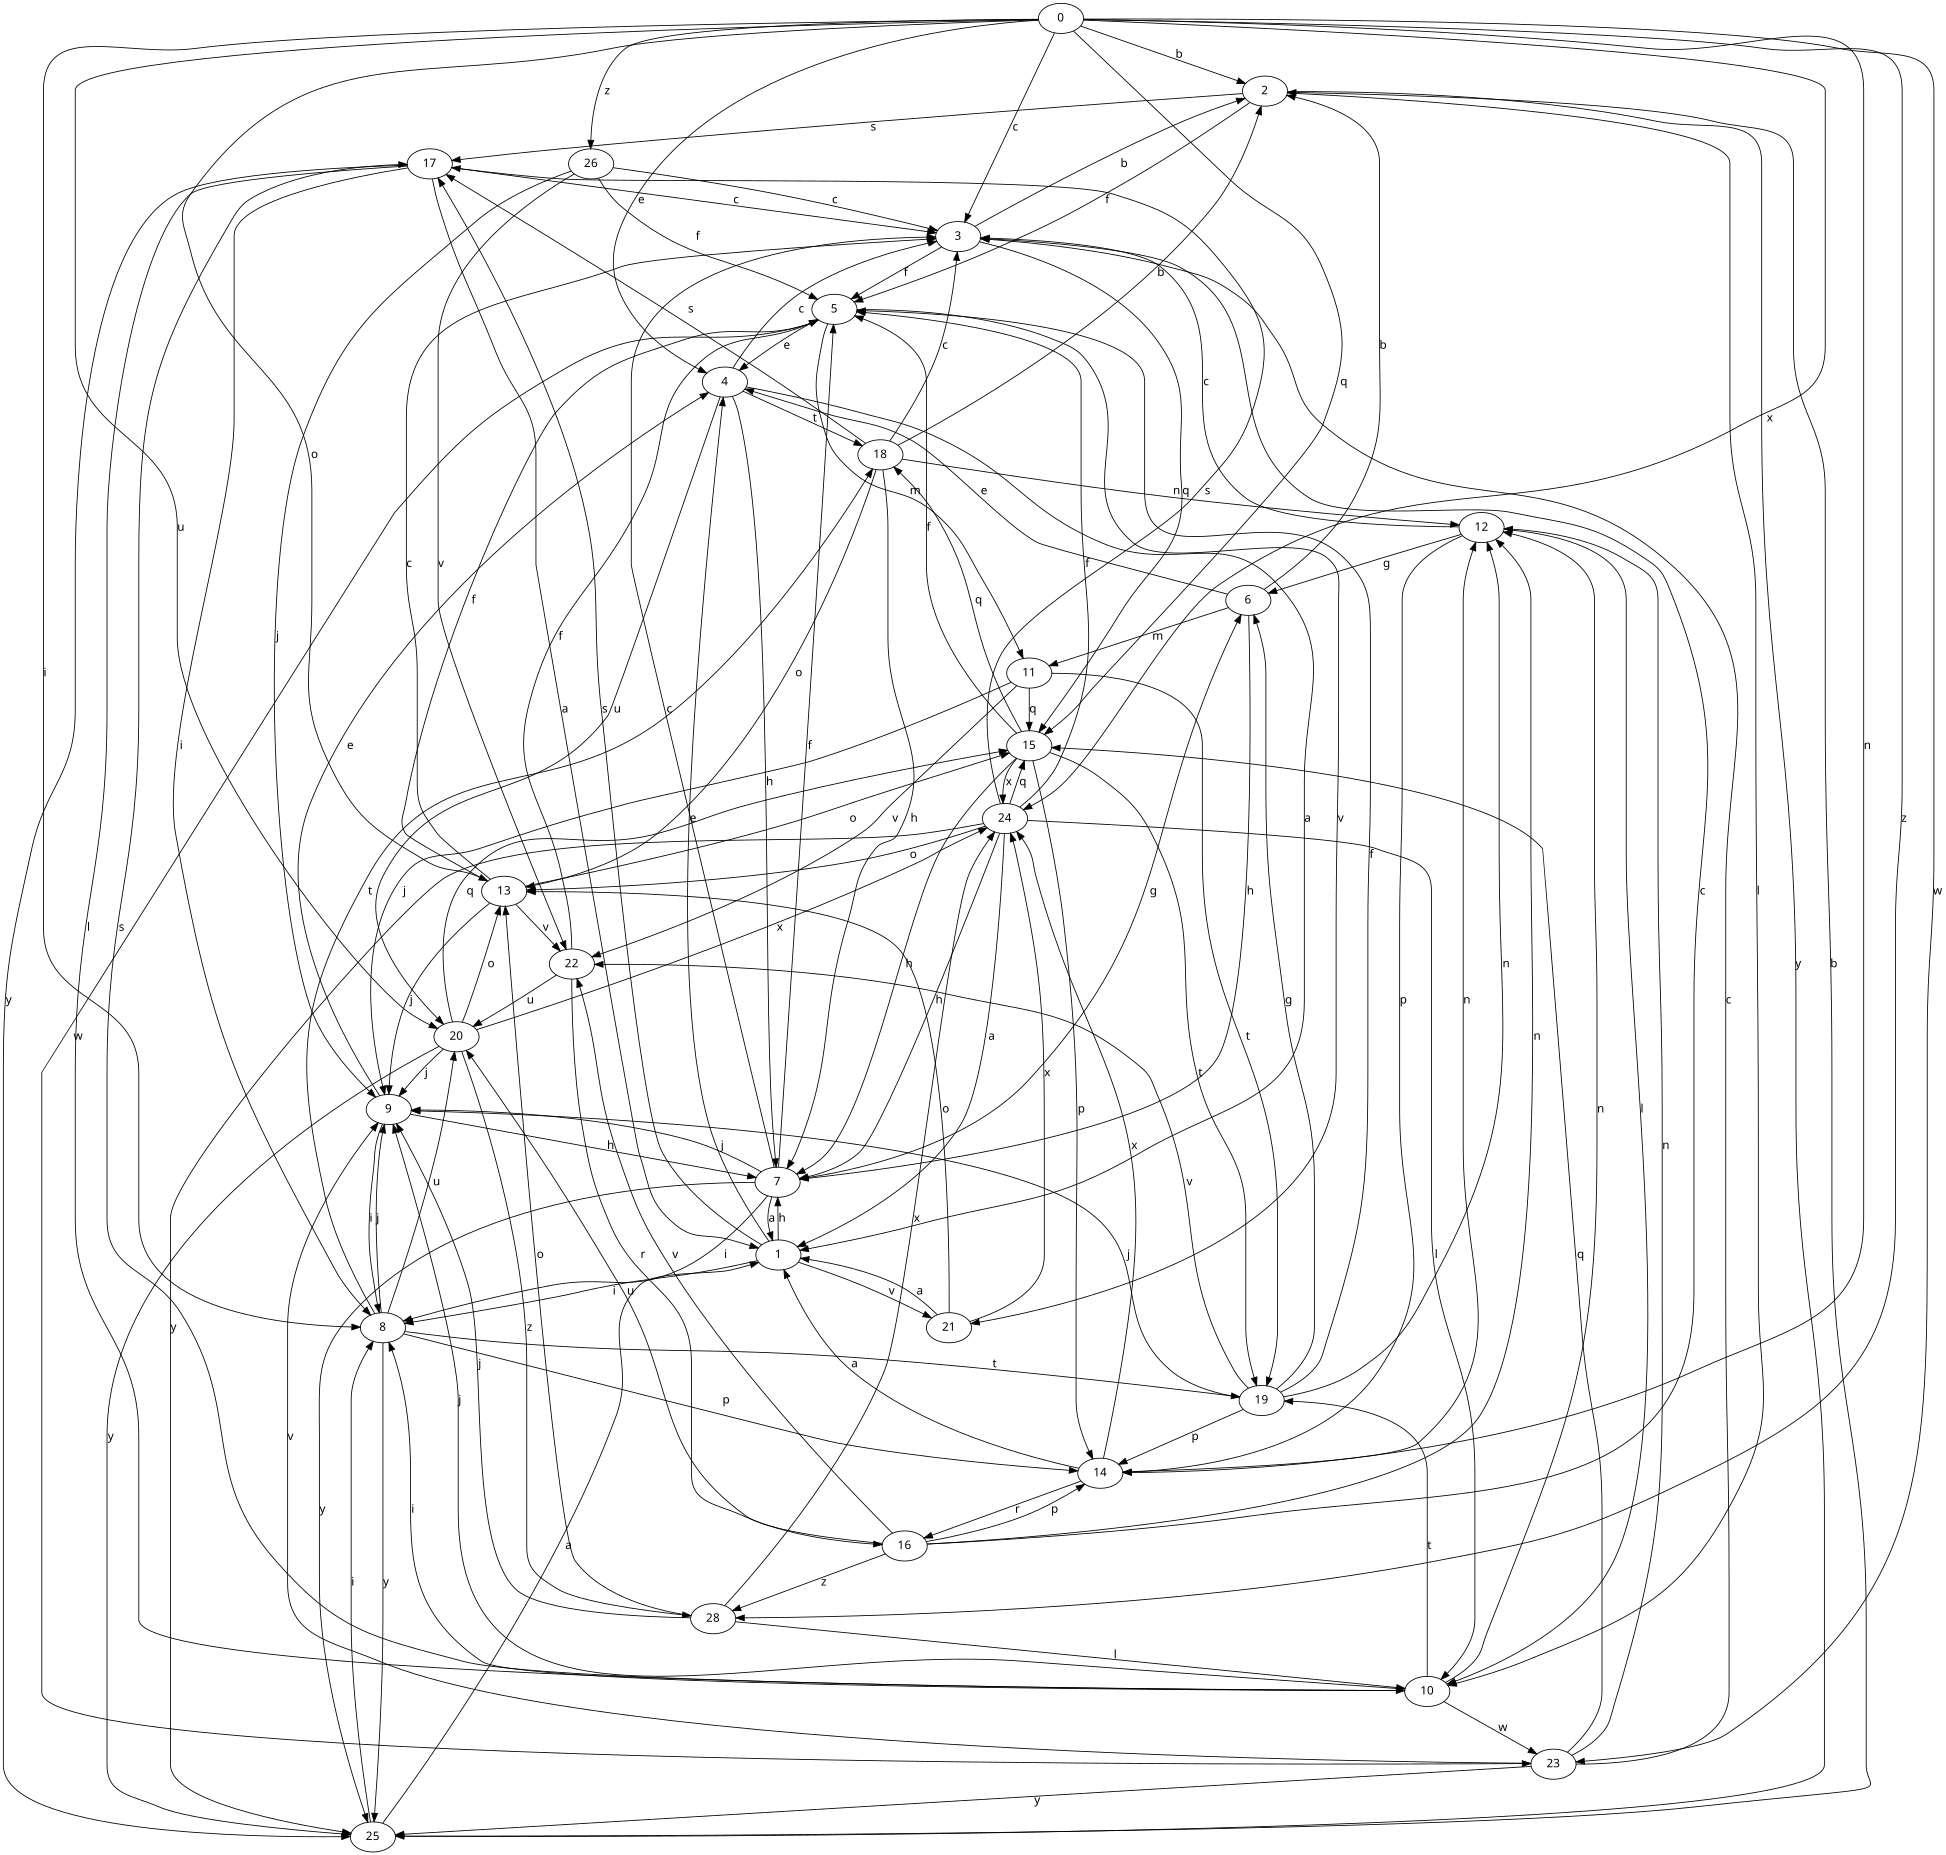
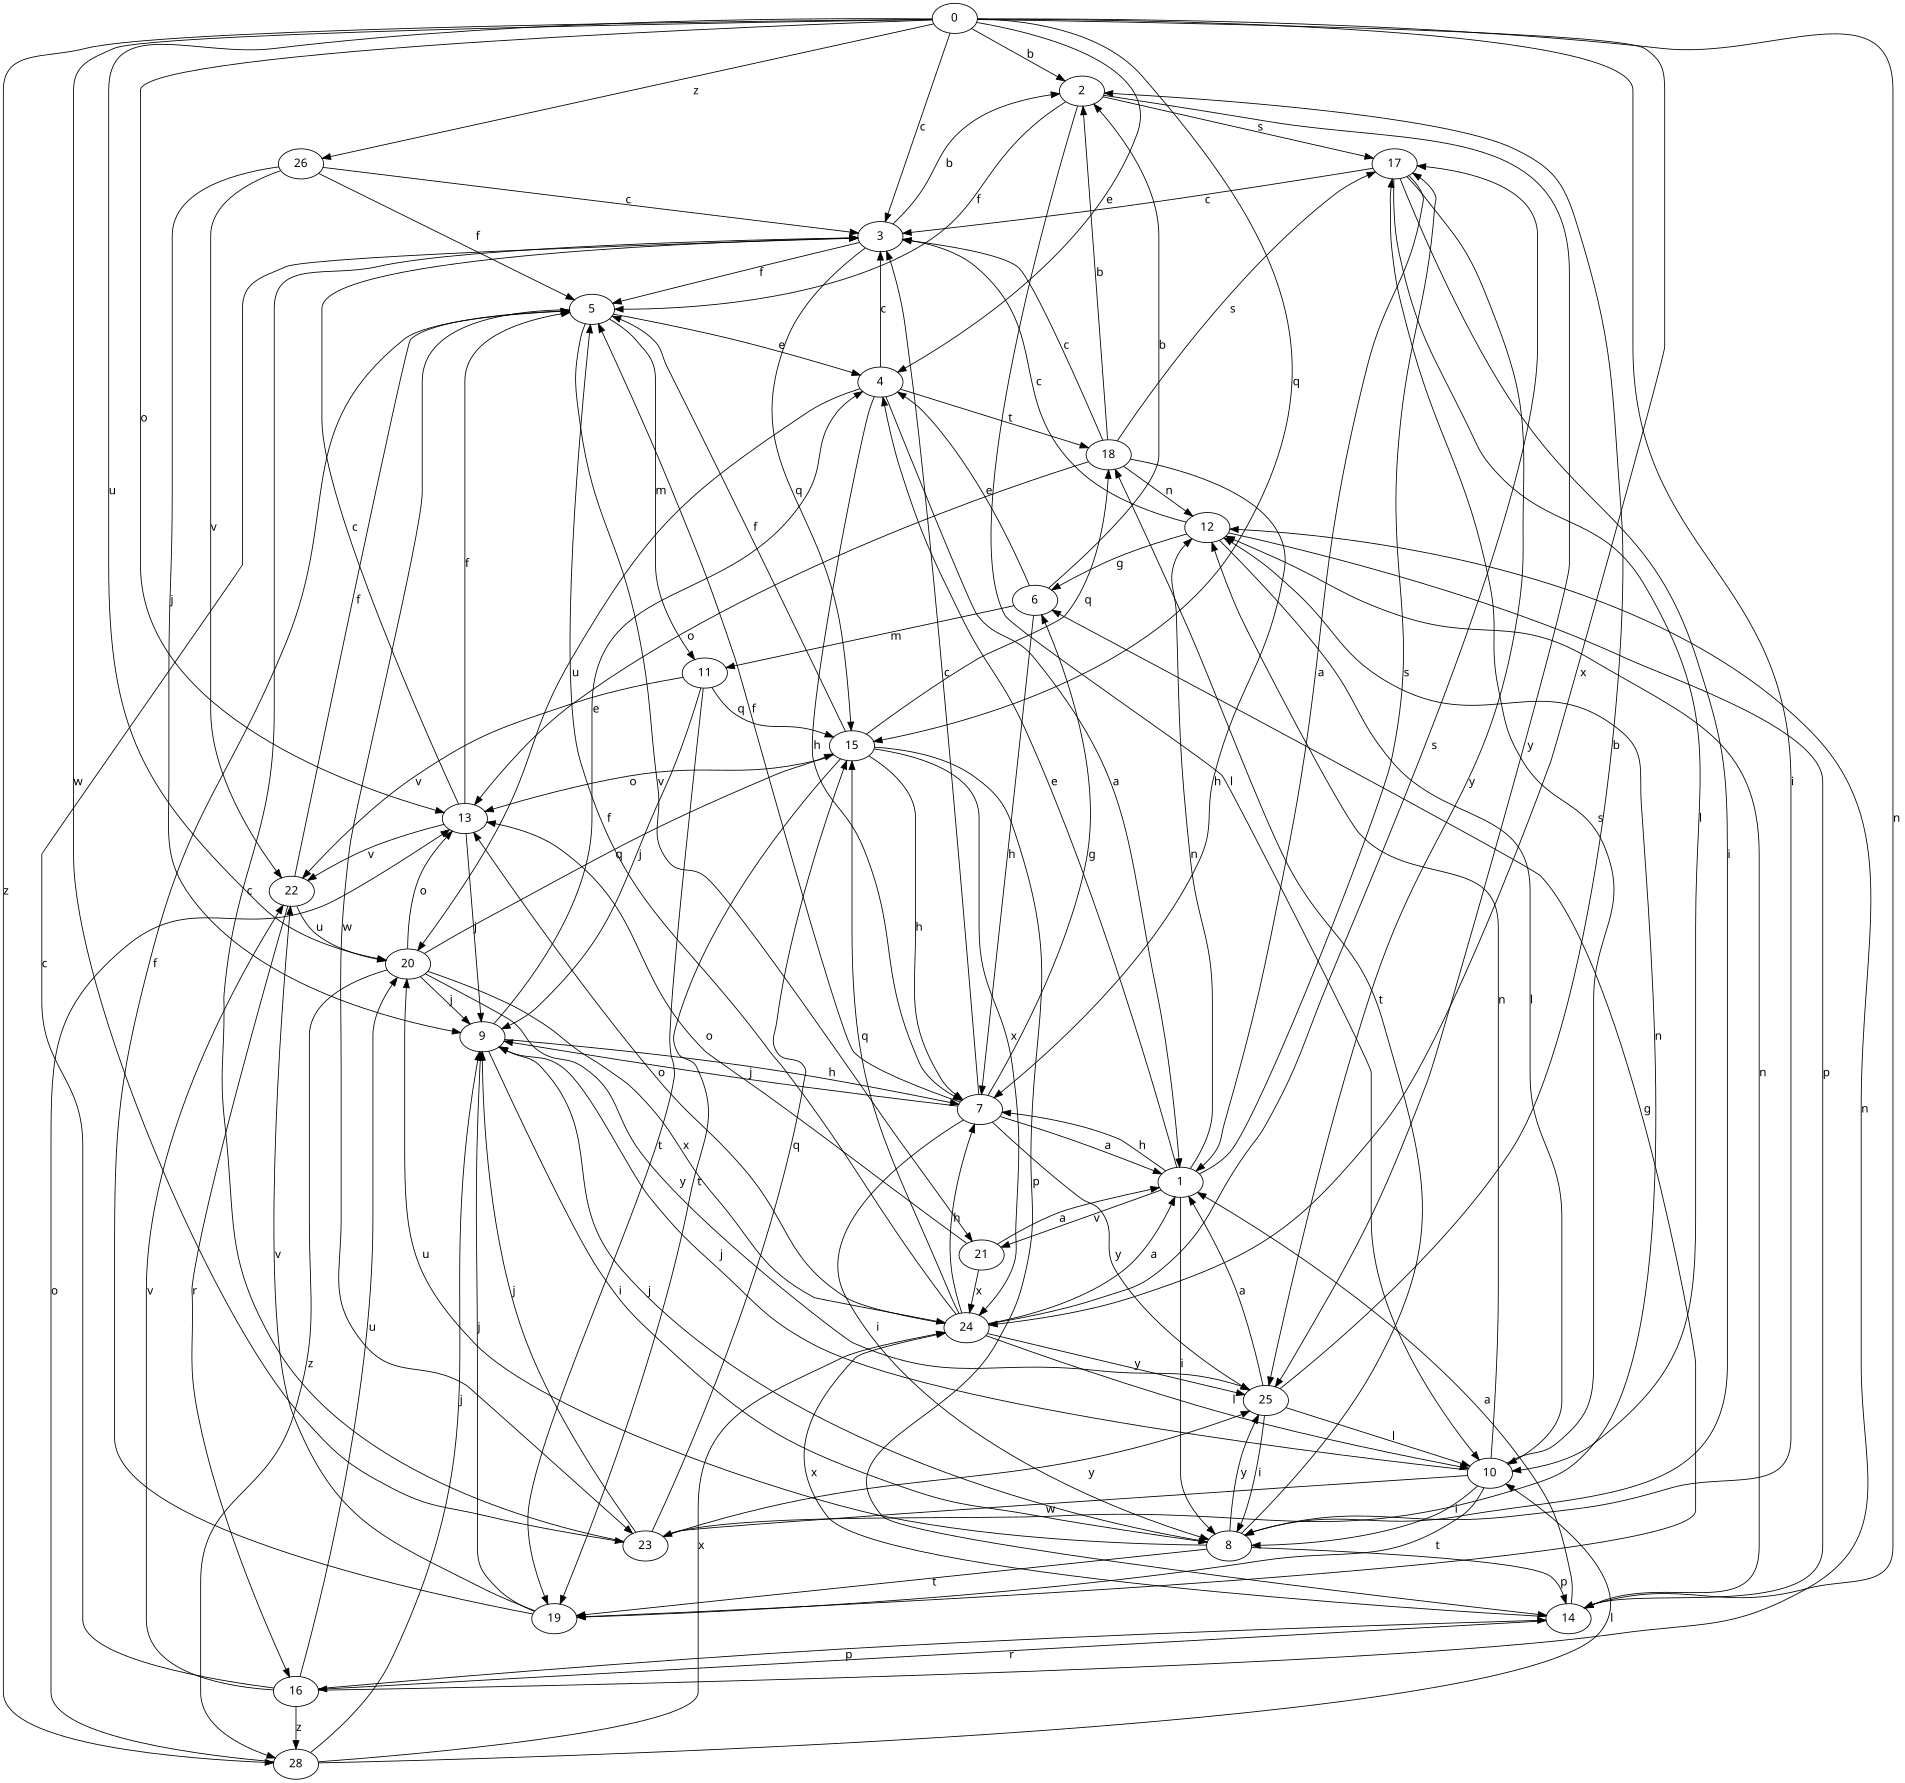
(754, 833) -> (662, 772)
(1503, 1020) -> (1190, 858)
(1185, 1435) -> none
none -> (1374, 1436)
(291, 1437) -> (514, 1291)
